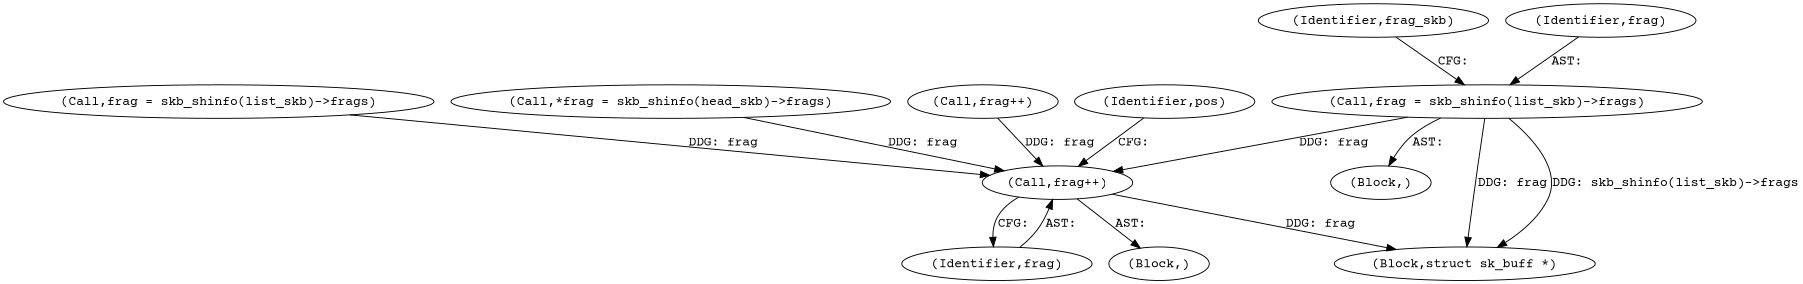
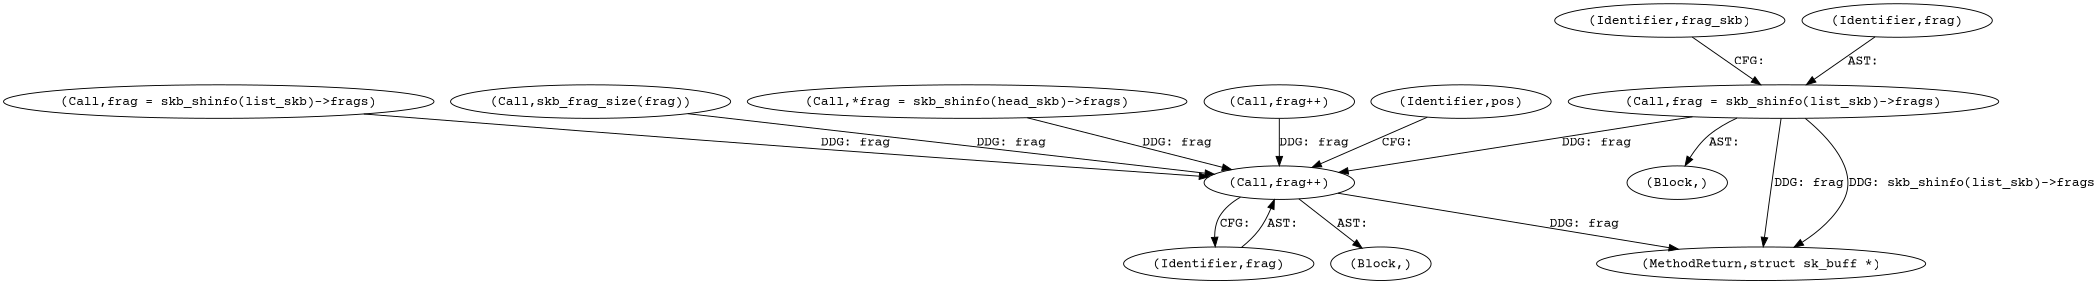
none -> (591, 102)
(1465, 264) -> (1761, 264)
